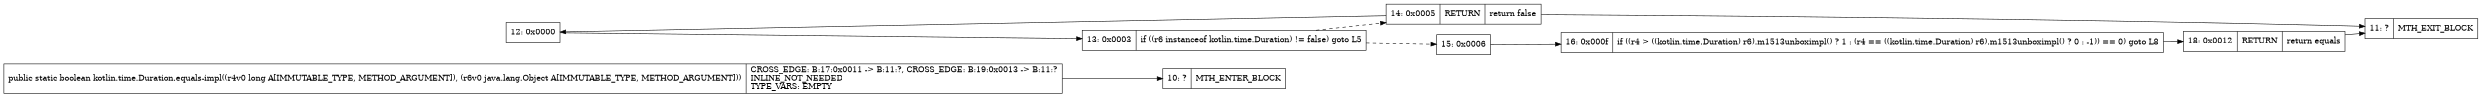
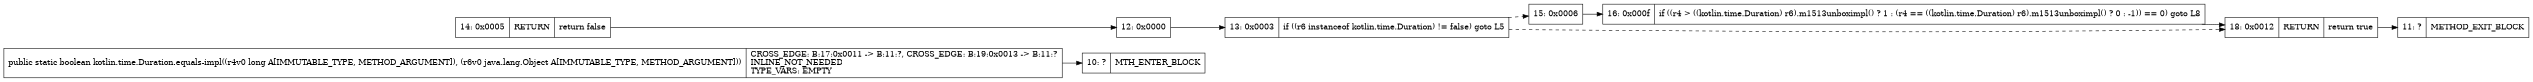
(1950, 19) -> none
(1348, 27) -> (1864, 32)
(2436, 28) -> (2478, 27)
(2314, 41) -> (2351, 27)
